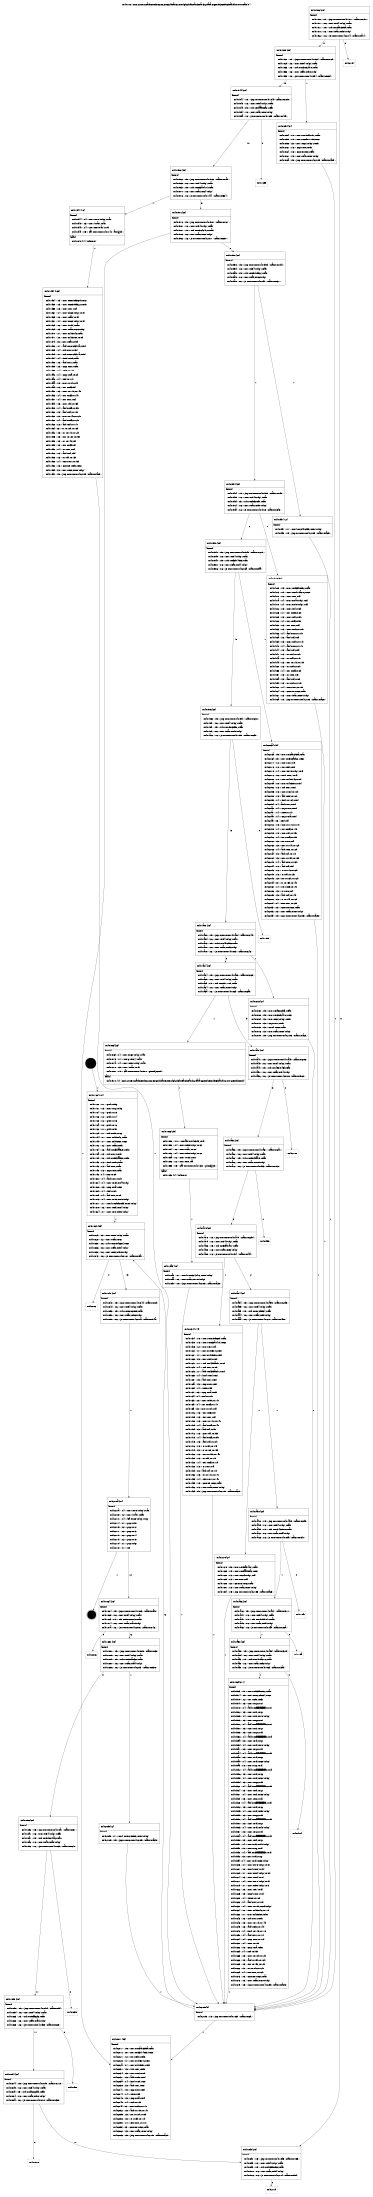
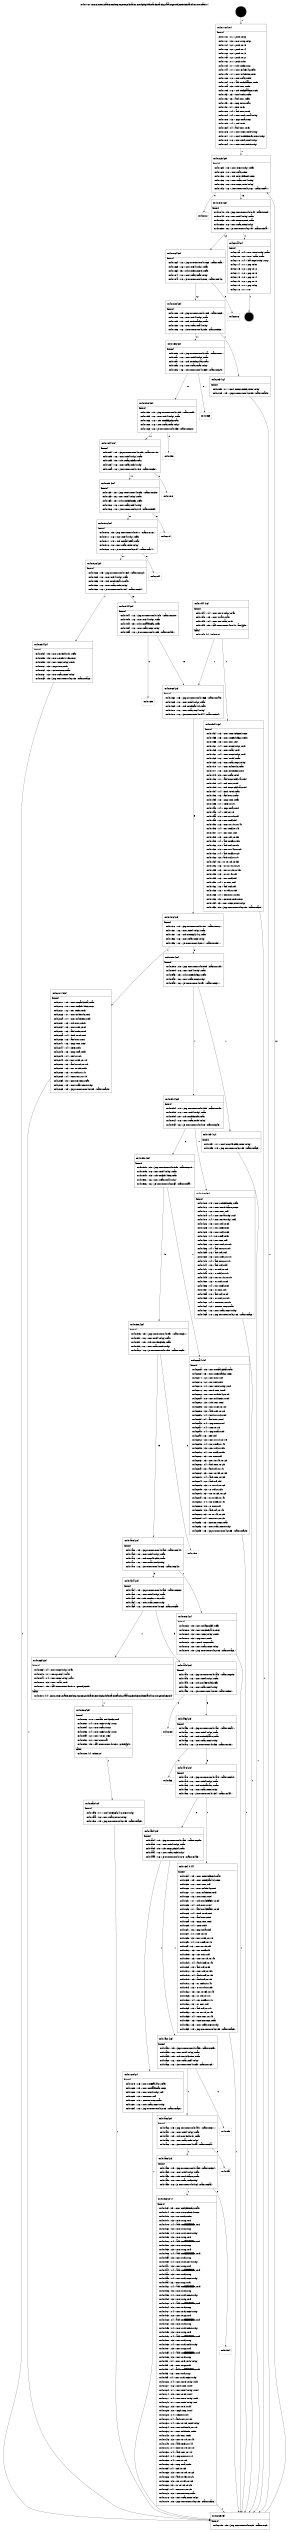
(148, 205) -> (207, 661)
(339, 1100) -> (128, 516)
(129, 1574) -> (219, 241)
(194, 2040) -> (28, 1854)
